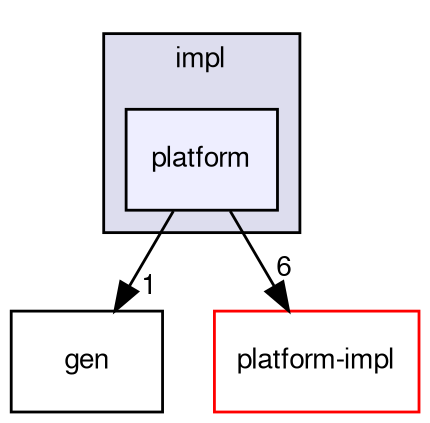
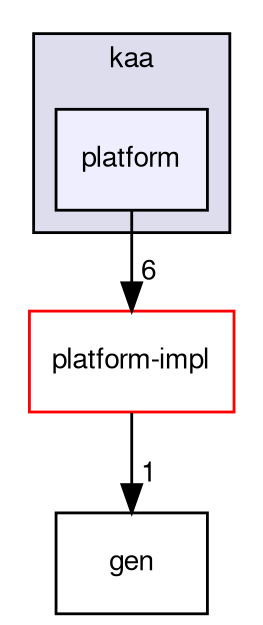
(202, 60) -> (132, 60)
(150, 250) -> (132, 449)
